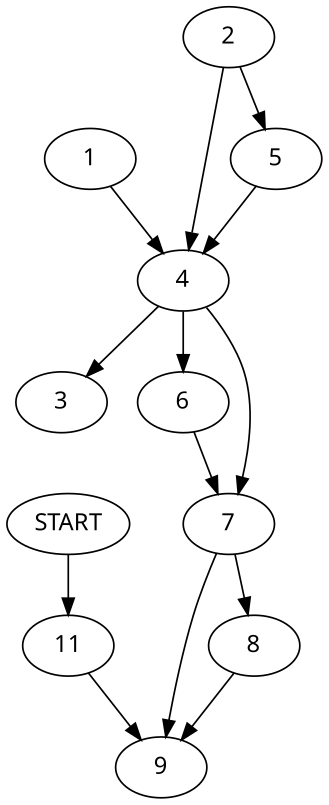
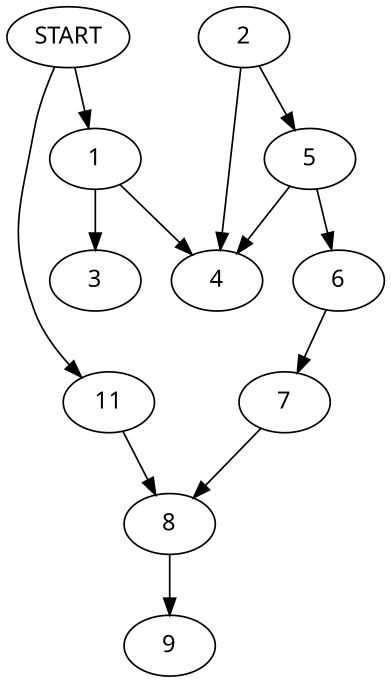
none -> (80, 89)
(183, 333) -> (322, 211)
(129, 335) -> (95, 211)
(248, 387) -> none
(188, 635) -> none
(110, 700) -> (135, 456)
